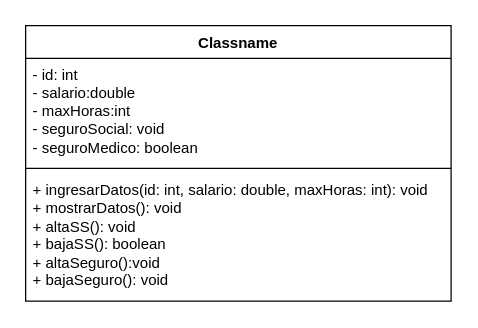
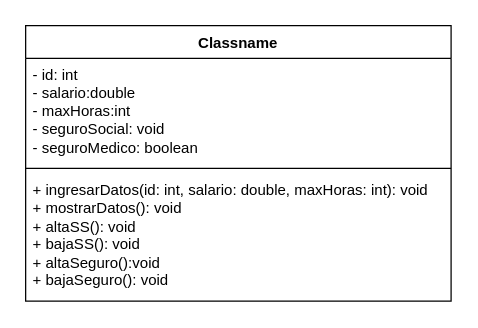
(239, 245) -> (239, 245)
